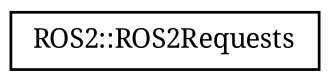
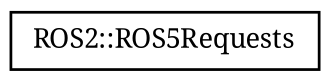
(165, 41) -> (165, 41)
